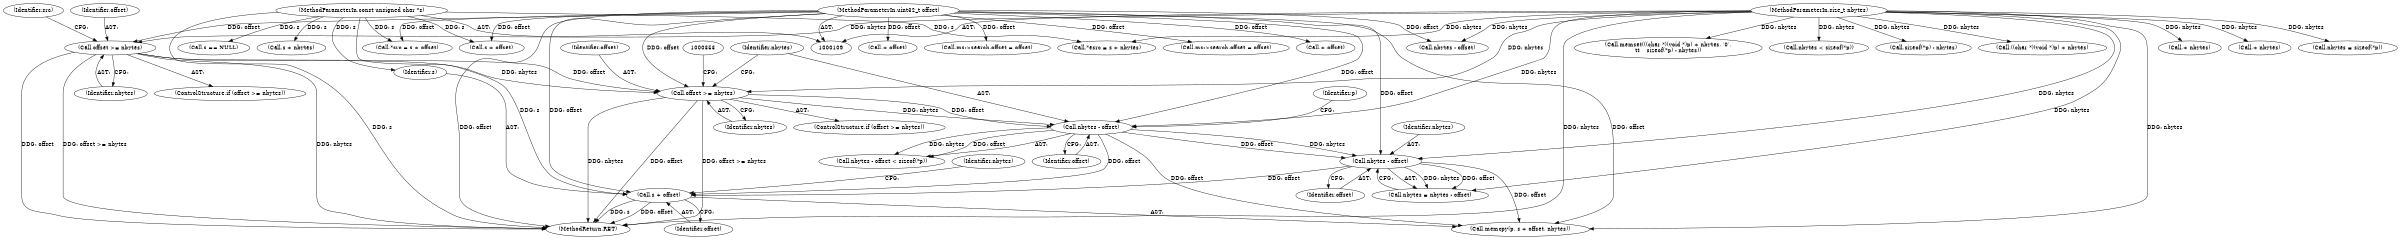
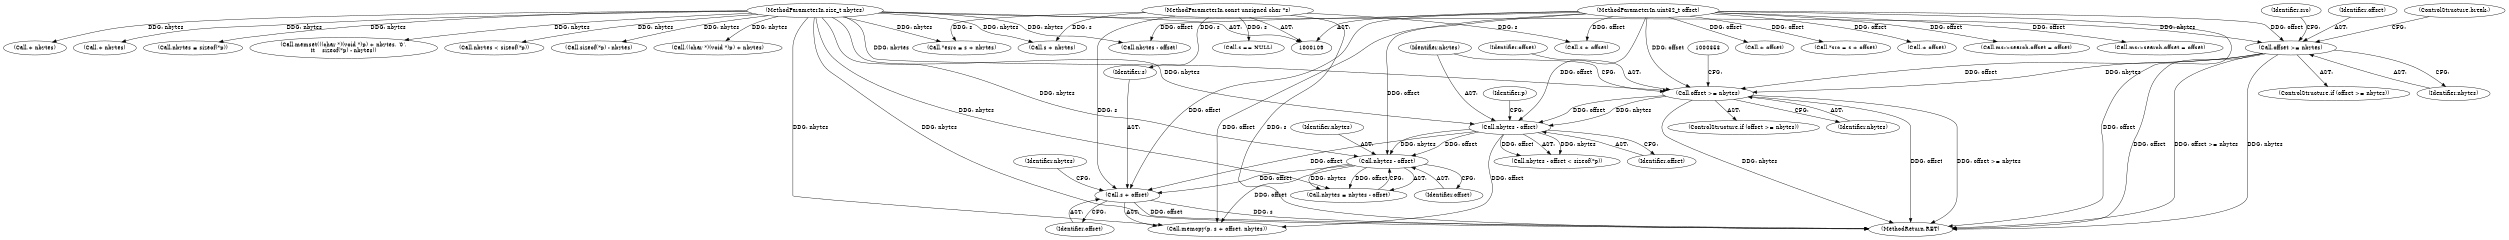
none -> (2455, 11)
none -> (955, 20)
(375, 30) -> none
